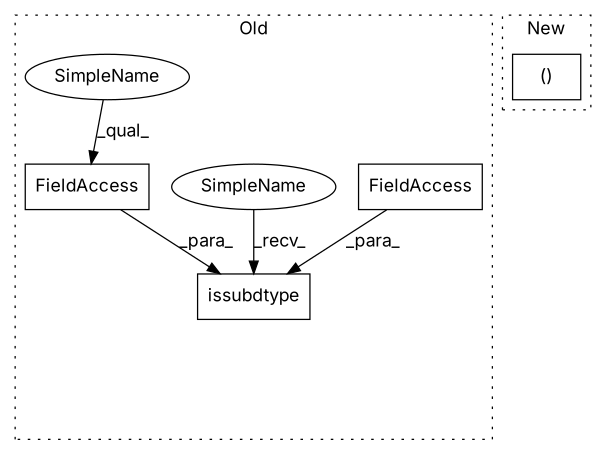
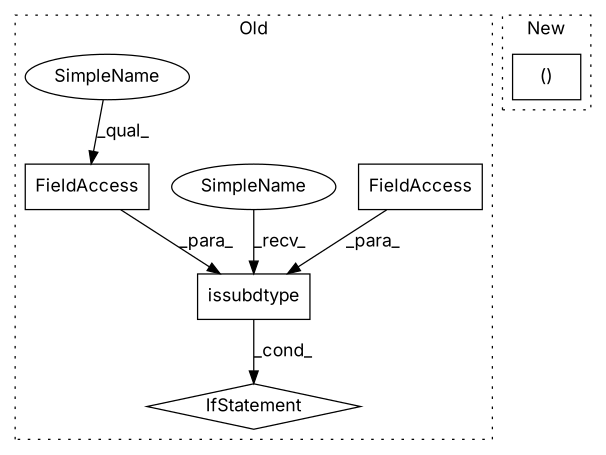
none -> (254, 407)
